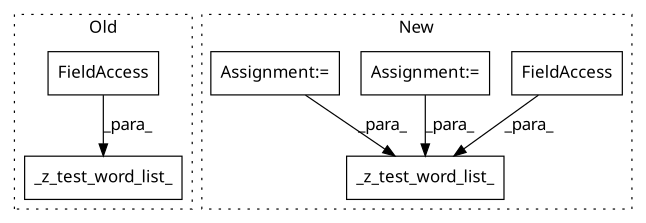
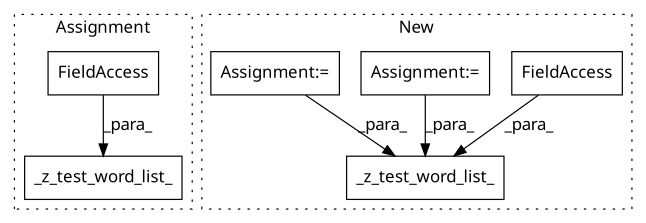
(103, 28) -> (103, 28)
